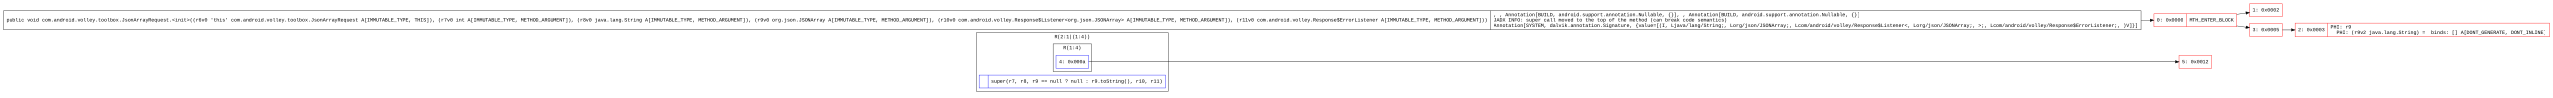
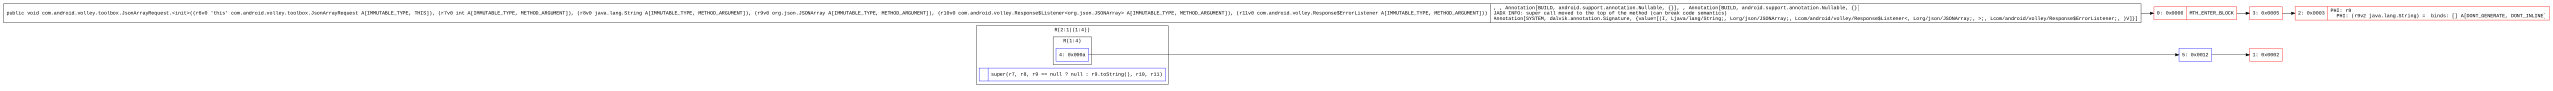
(2241, 14) -> (2229, 55)
(2195, 62) -> (2195, 55)
